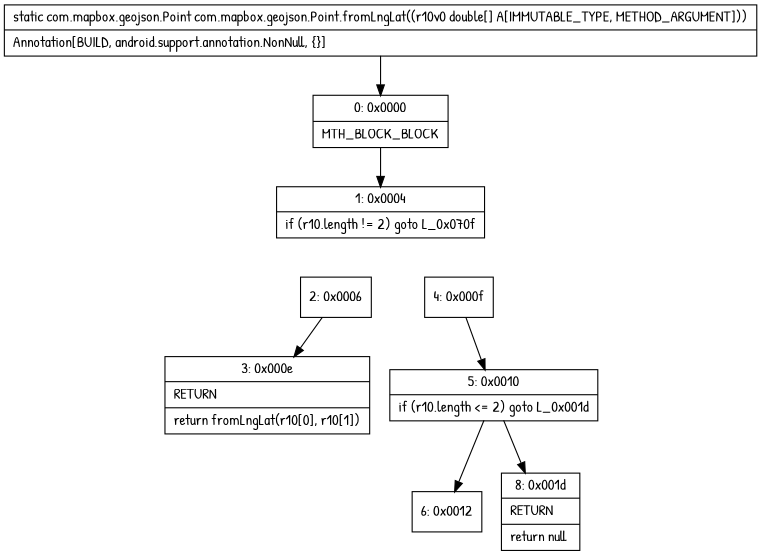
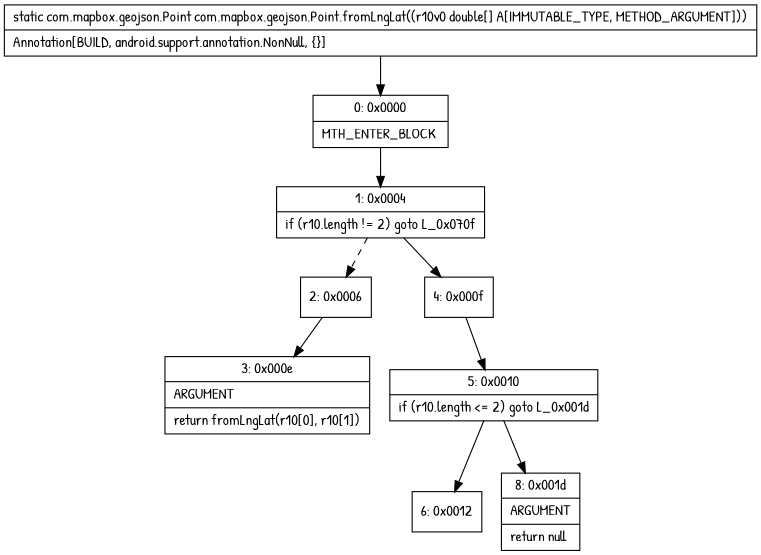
(381, 134) -> (379, 134)
none -> (359, 253)
none -> (418, 253)
(195, 394) -> (204, 394)
(532, 511) -> (541, 511)
